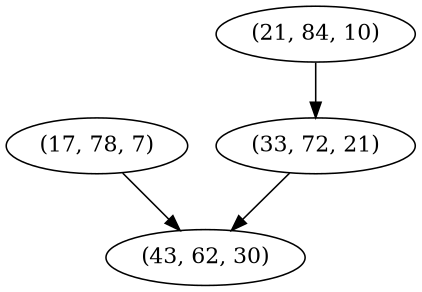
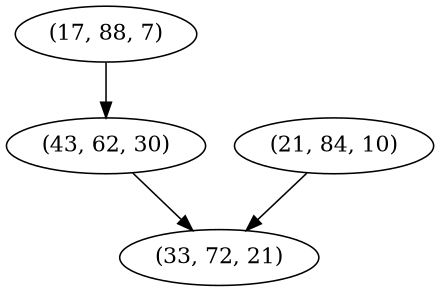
(97, 146) -> (106, 34)
(266, 196) -> (157, 196)
